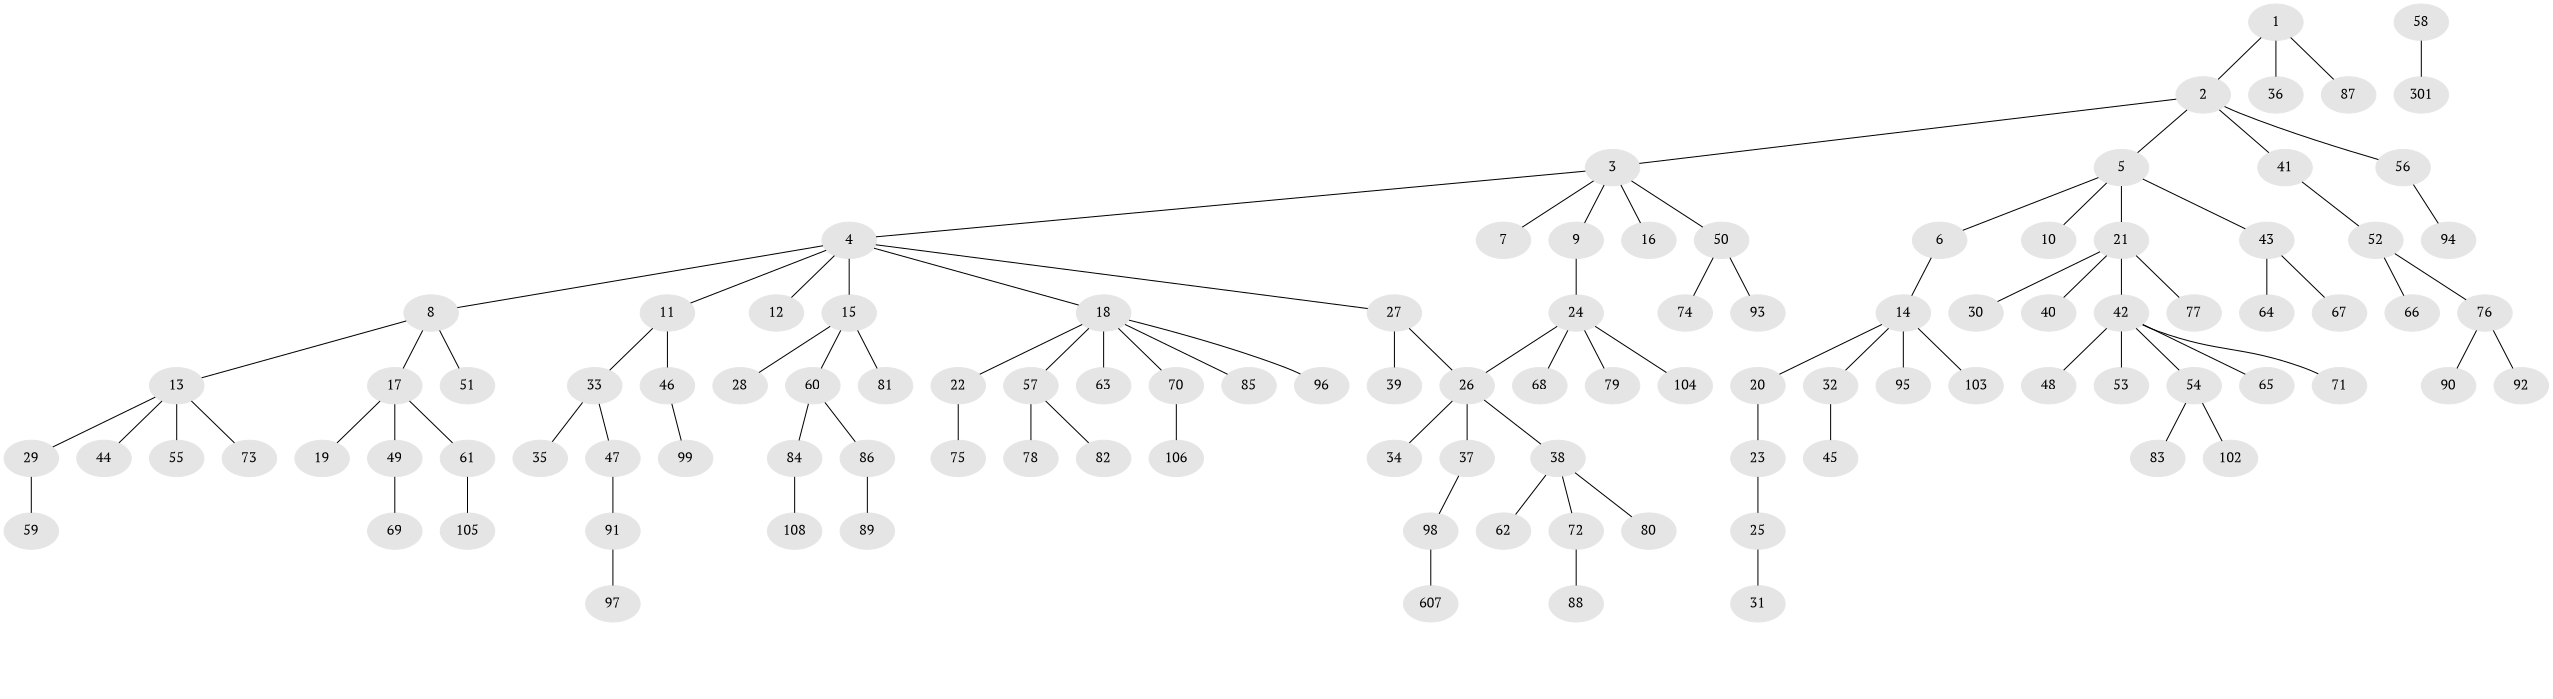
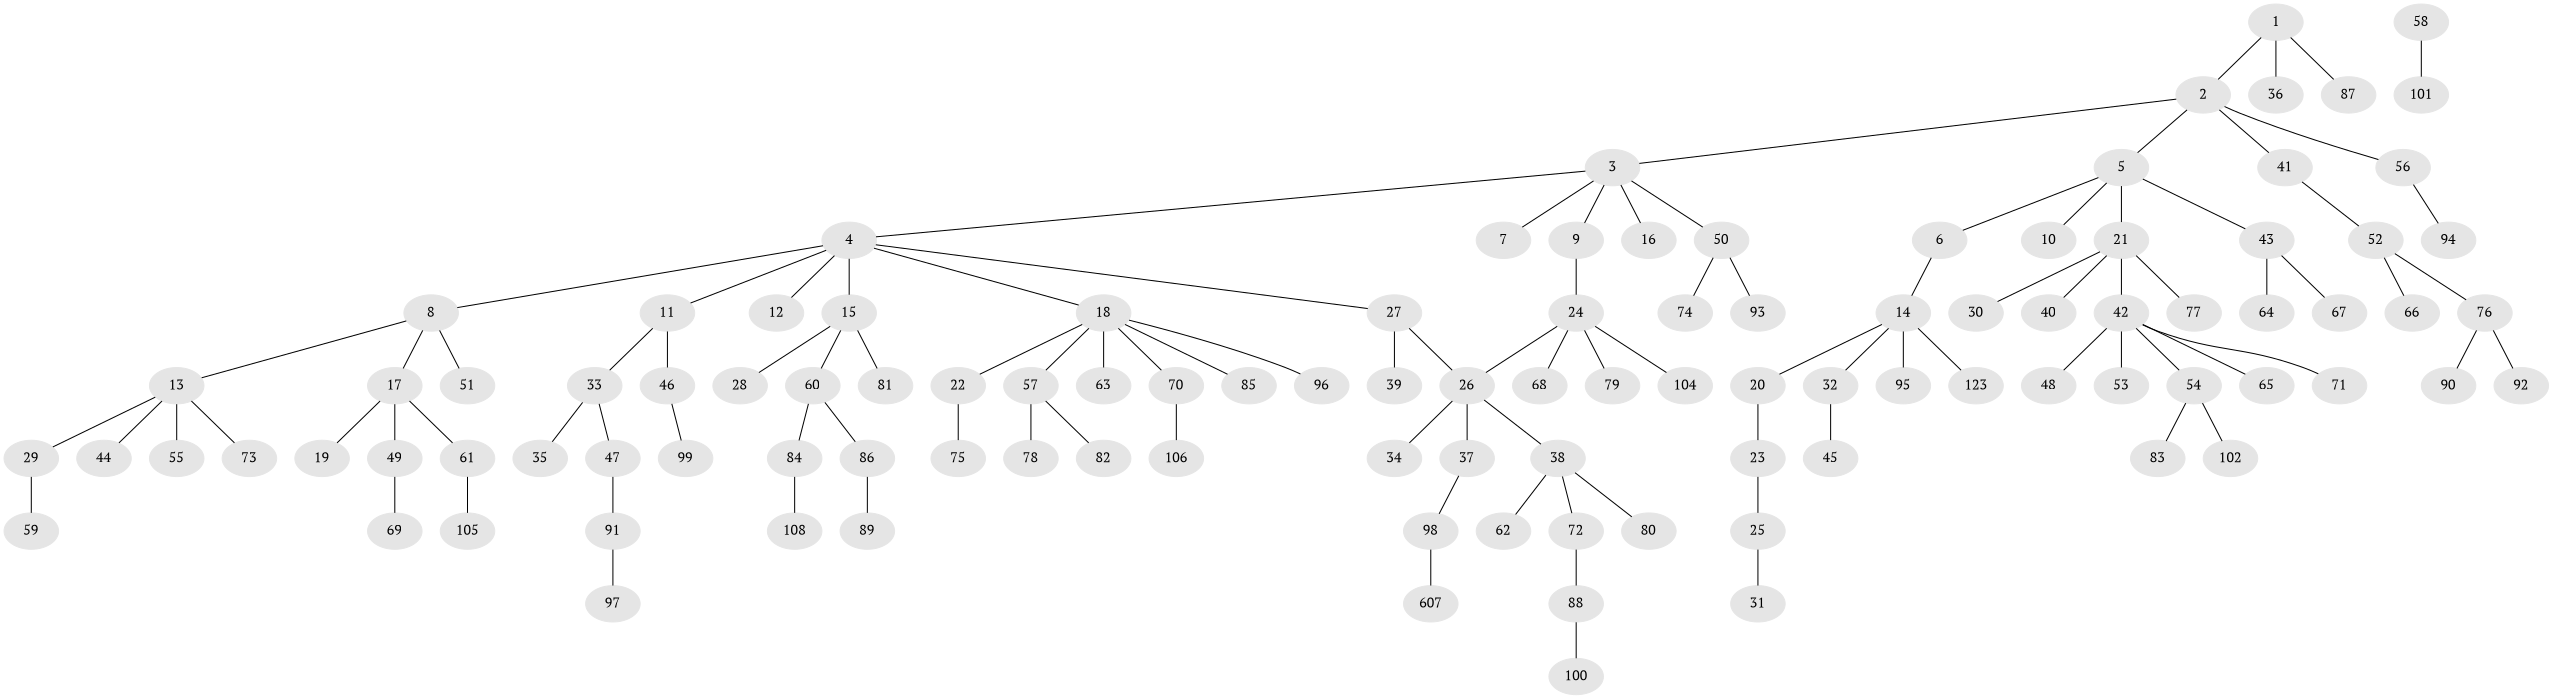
(2421, 95) -> (2421, 95)
(1976, 386) -> (1976, 386)
none -> (1576, 677)
